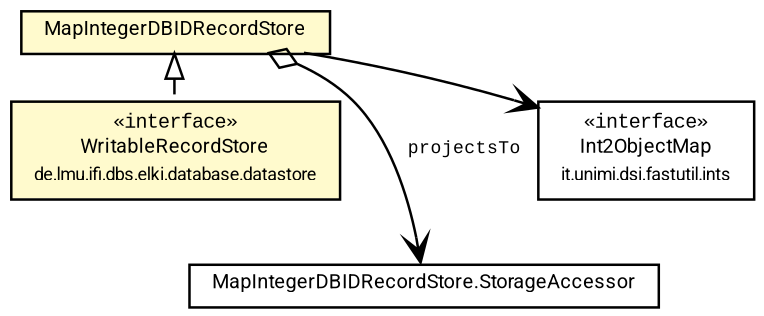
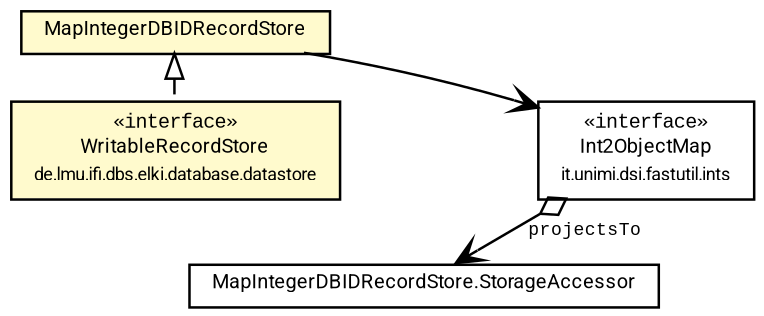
(379, 135) -> (509, 232)
